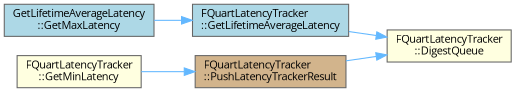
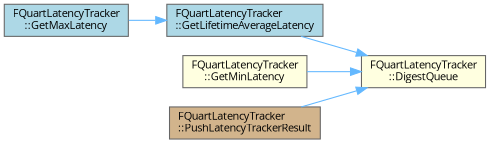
(79, 20) -> (66, 20)
(163, 72) -> (329, 72)
